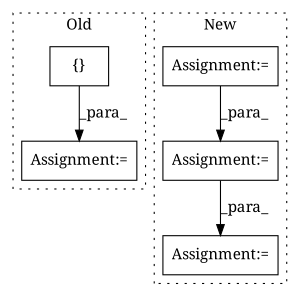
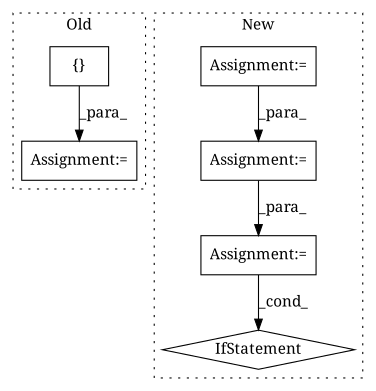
none -> (258, 350)
